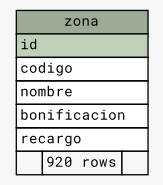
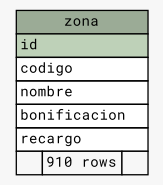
(82, 162) -> (82, 162)
